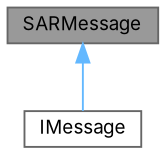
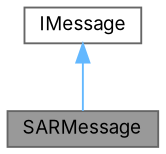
(83, 87) -> (83, 87)
